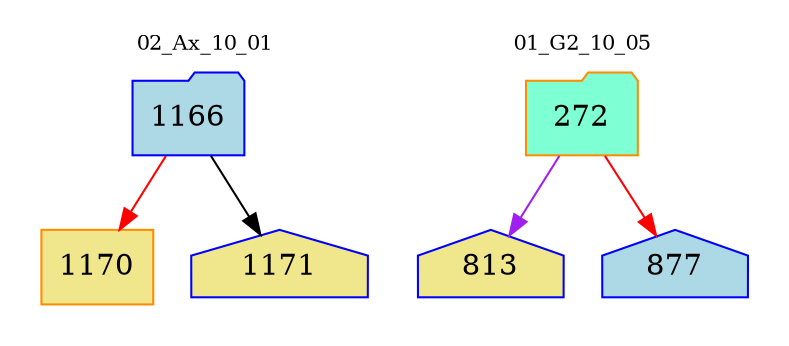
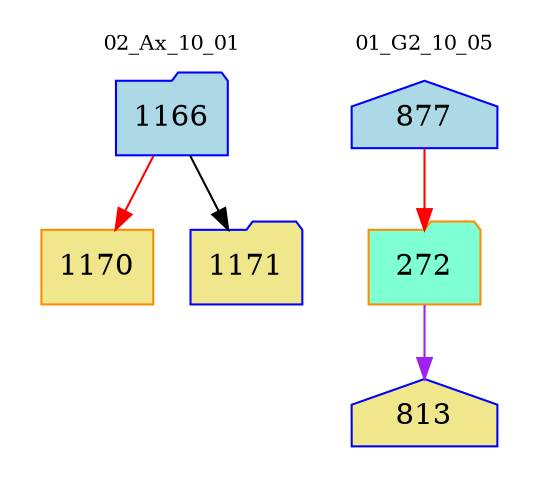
(625, 187) -> (425, 179)
(280, 267) -> (246, 267)
